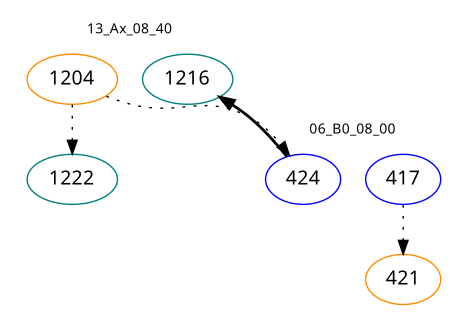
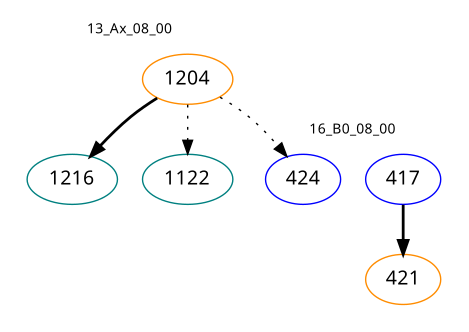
(130, 30) -> (130, 30)
(262, 128) -> (127, 120)
(353, 130) -> (353, 130)
(72, 179) -> (188, 179)
(403, 223) -> (403, 223)
